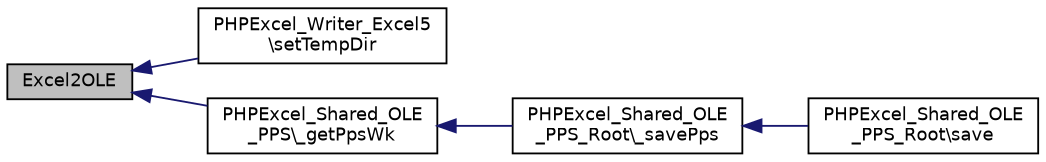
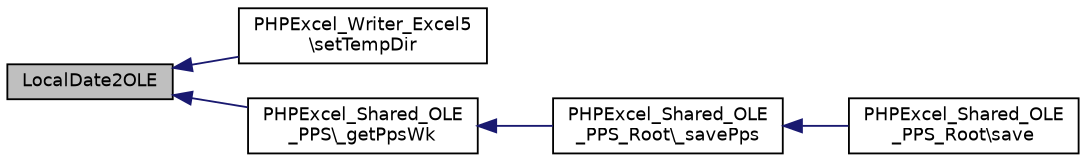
(70, 82) -> (90, 82)
